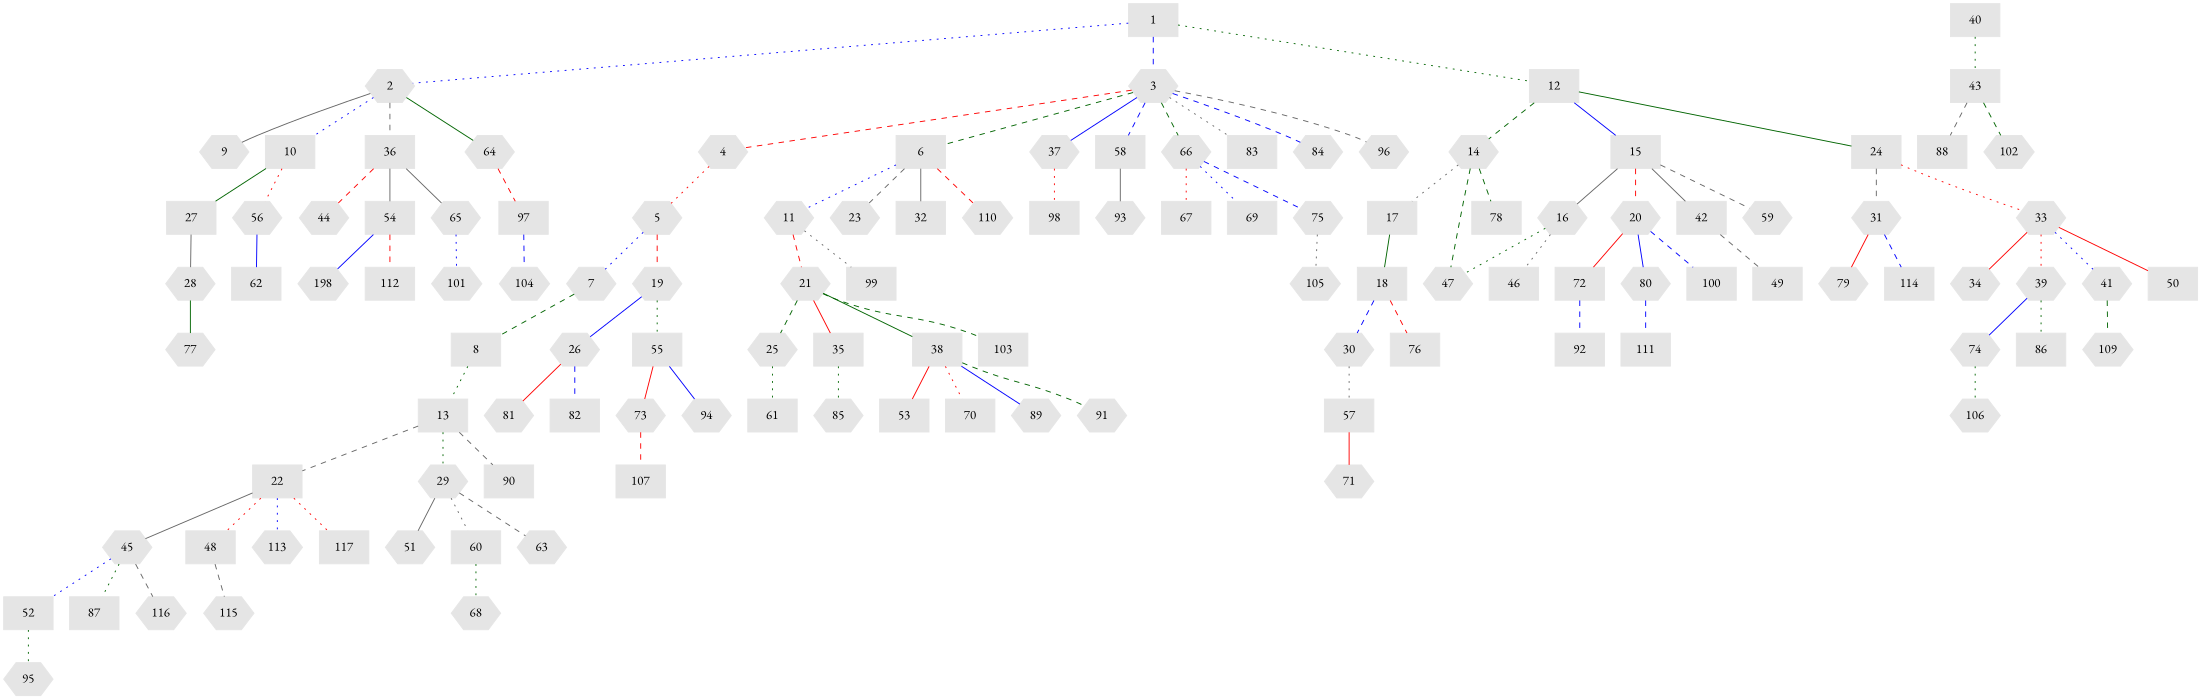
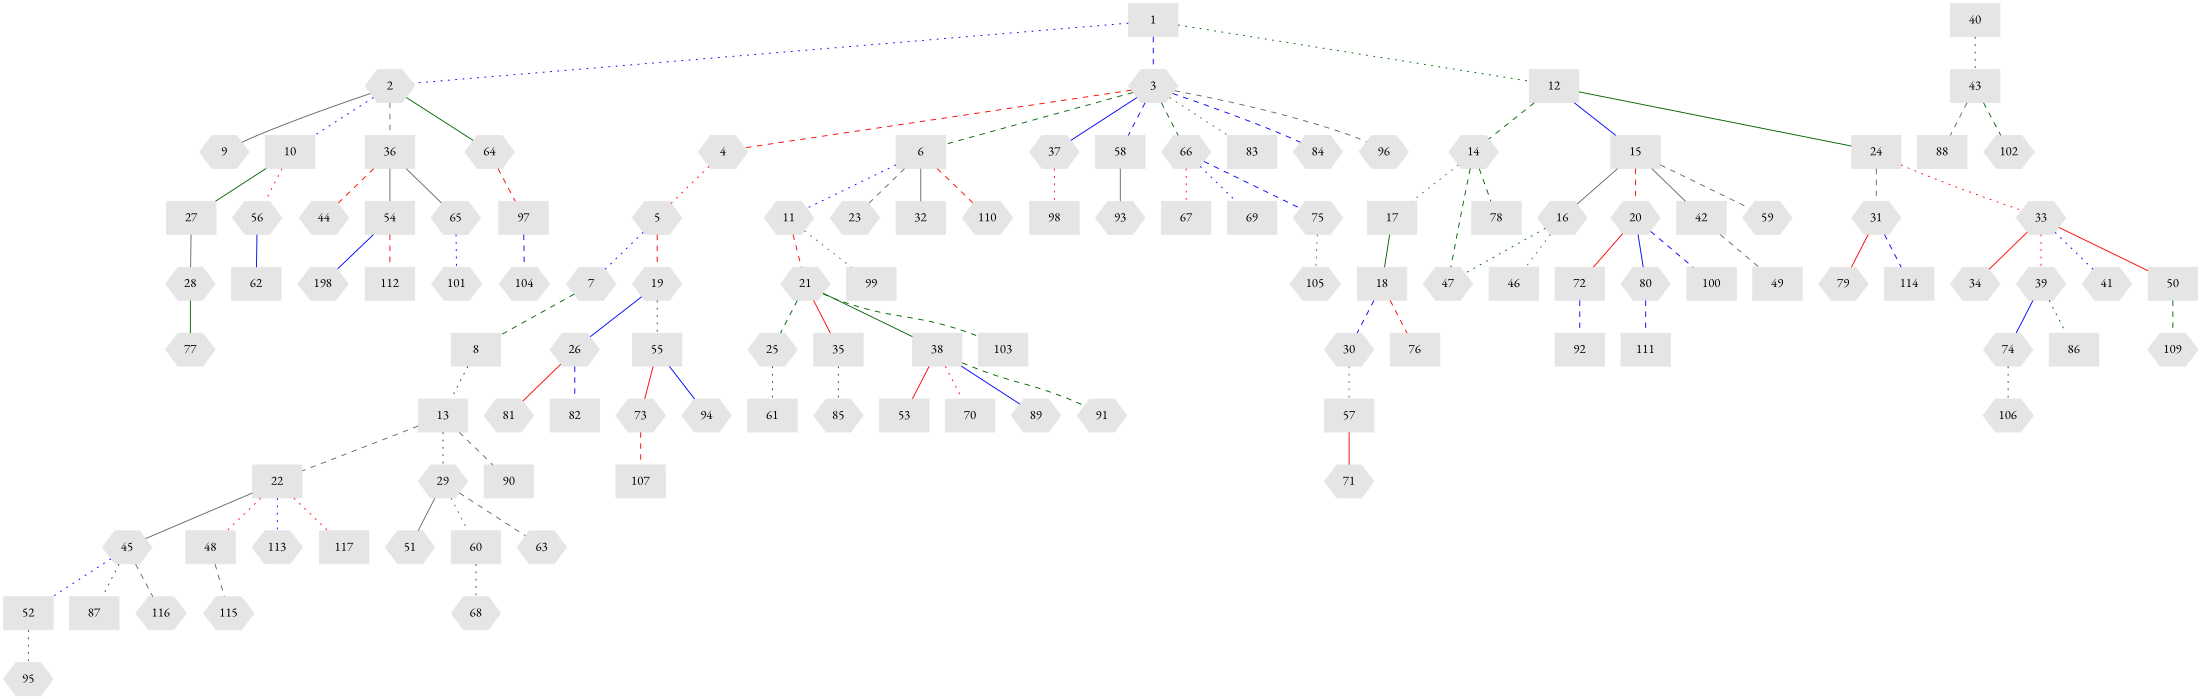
(2107, 317) -> (2173, 317)
